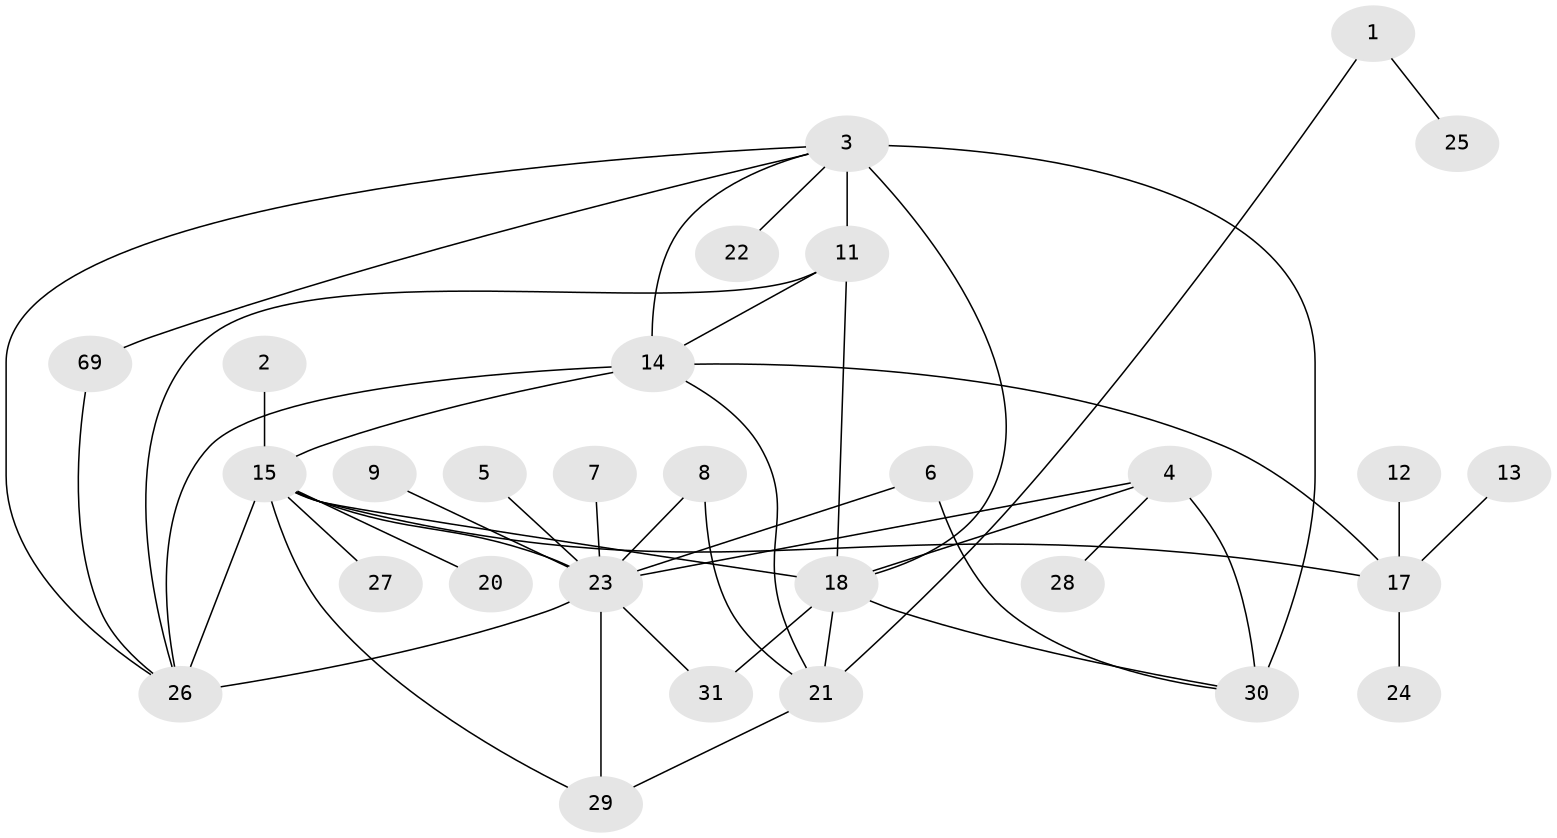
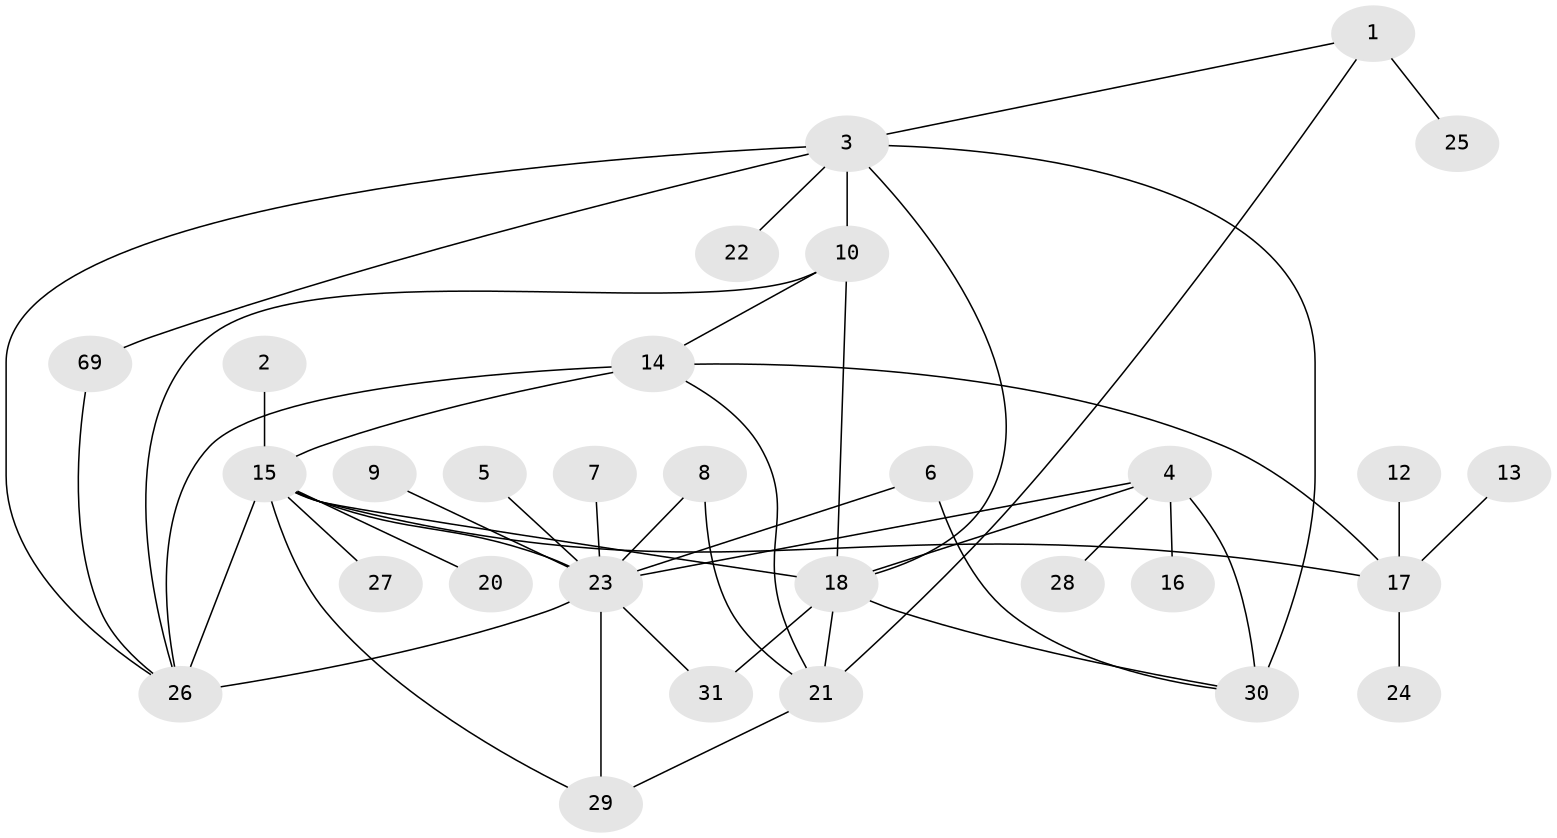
(693, 214) -> (1110, 89)
(847, 254) -> (847, 254)
none -> (1173, 584)
